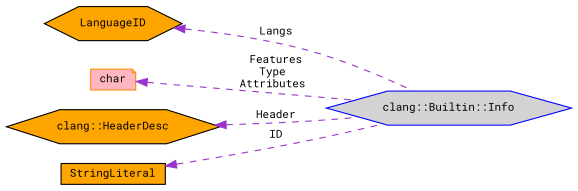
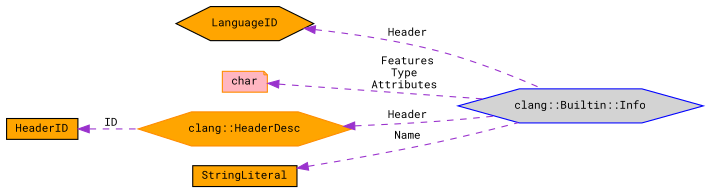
(273, 32) -> (405, 33)
(113, 127) -> (245, 129)
none -> (42, 129)
(273, 135) -> (405, 136)
